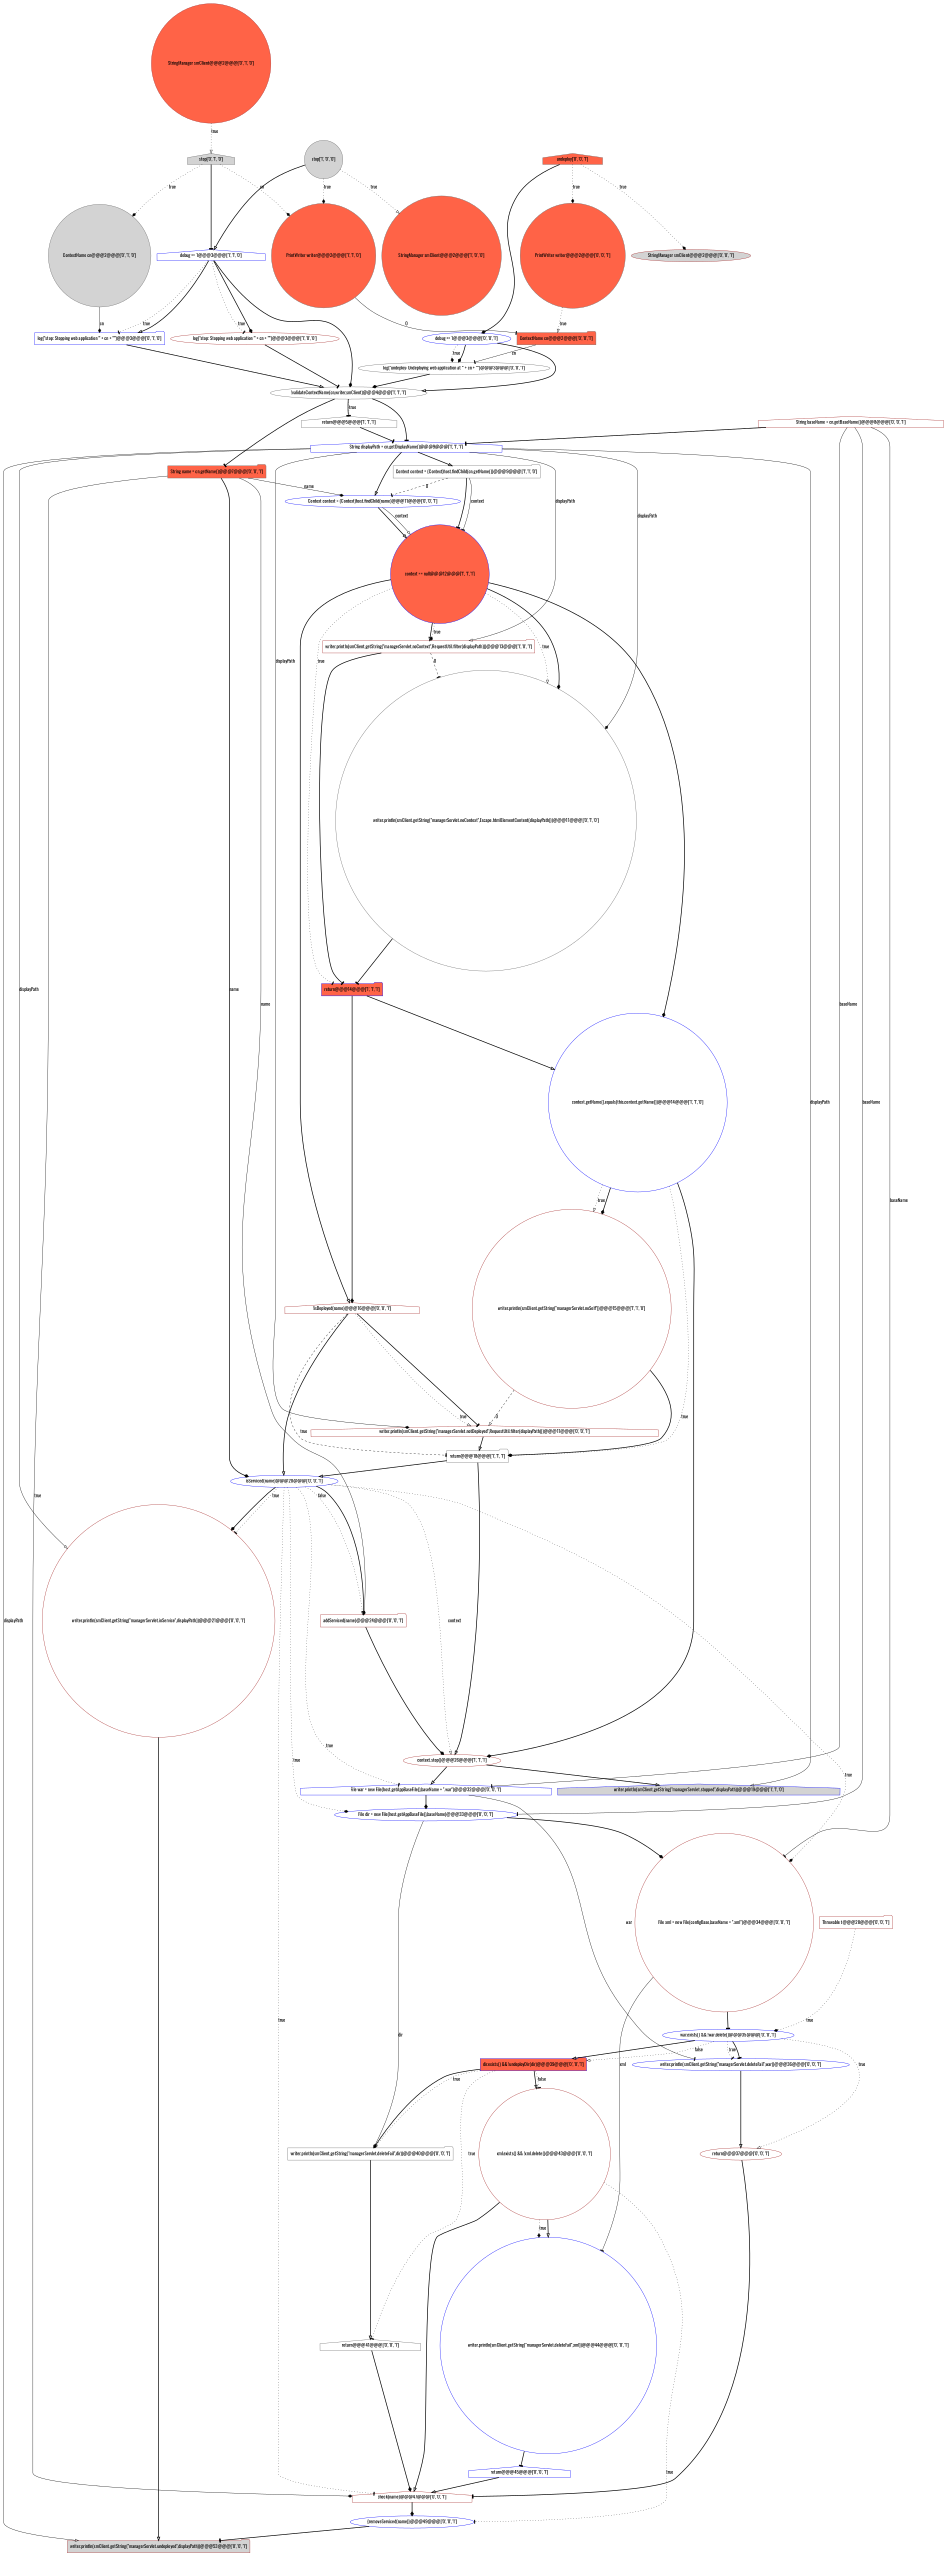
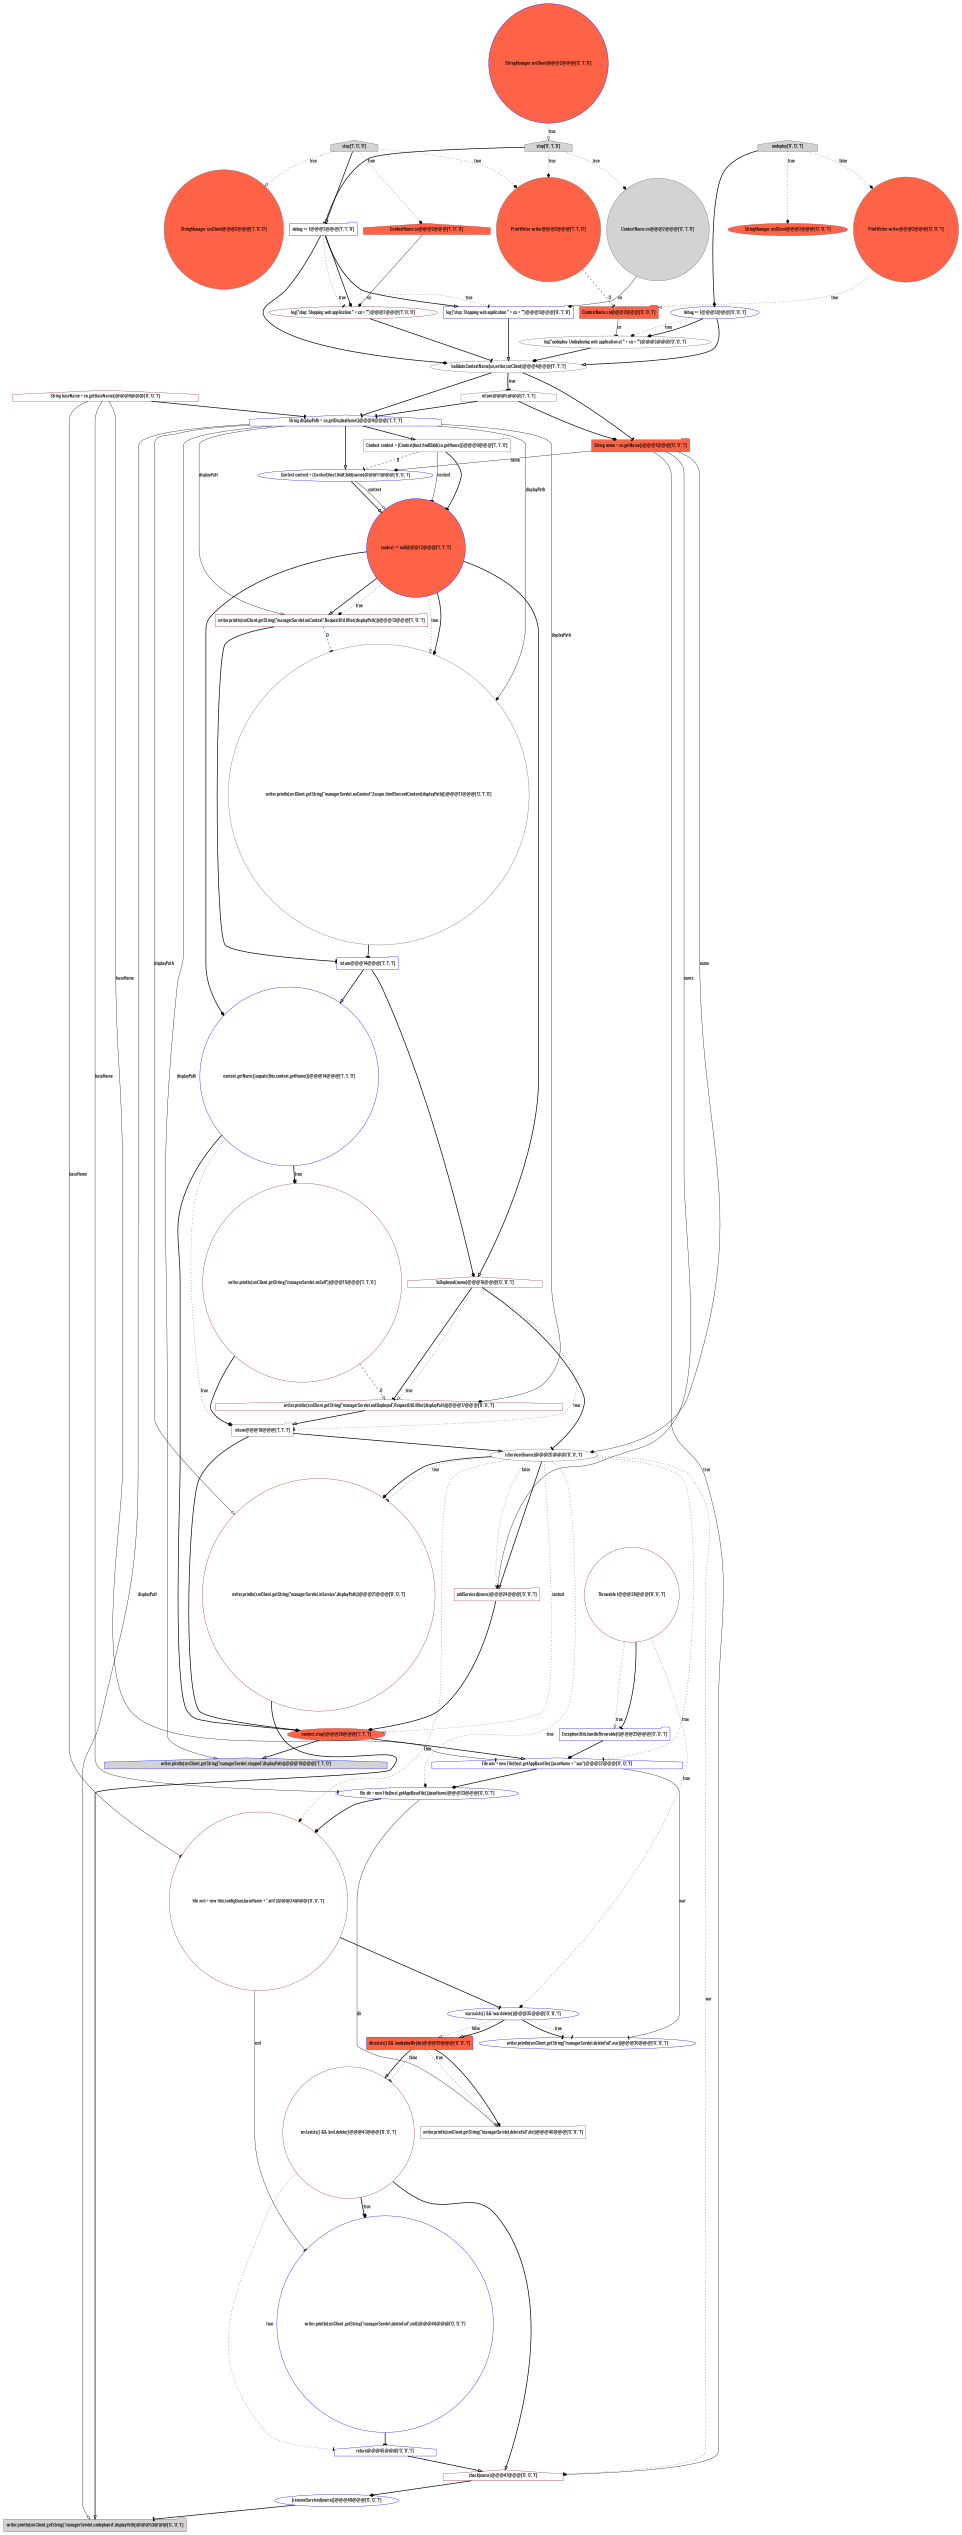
(211, 63) -> (548, 63)
(324, 160) -> (354, 146)
(573, 160) -> (788, 146)
(262, 187) -> (552, 161)
(576, 187) -> (843, 161)
none -> (427, 230)
(211, 256) -> (323, 230)
(691, 256) -> (788, 230)
(431, 331) -> (598, 287)
none -> (565, 422)
(310, 770) -> none
(229, 979) -> (700, 978)
(352, 990) -> (368, 964)
(300, 1387) -> (561, 1359)
(301, 1438) -> (515, 1420)
(284, 1481) -> (544, 1455)
none -> (615, 1734)
(452, 1761) -> (336, 1734)
(856, 1923) -> (632, 1595)
(282, 2021) -> (709, 1999)
(741, 2154) -> none
(370, 2345) -> none
(668, 2423) -> (229, 2334)
